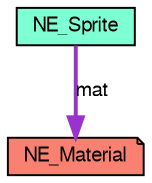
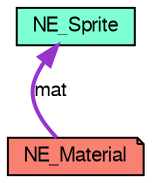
(76, 81) -> (34, 102)
